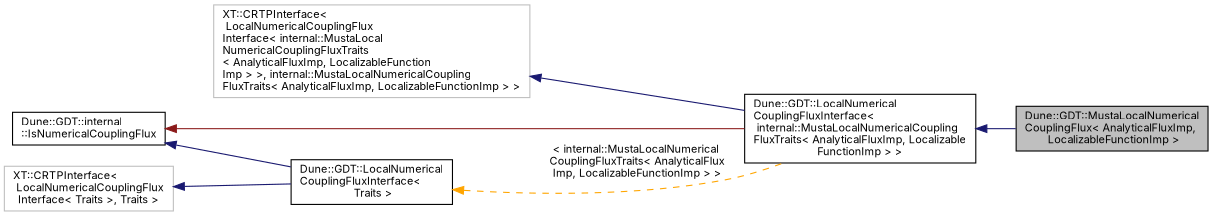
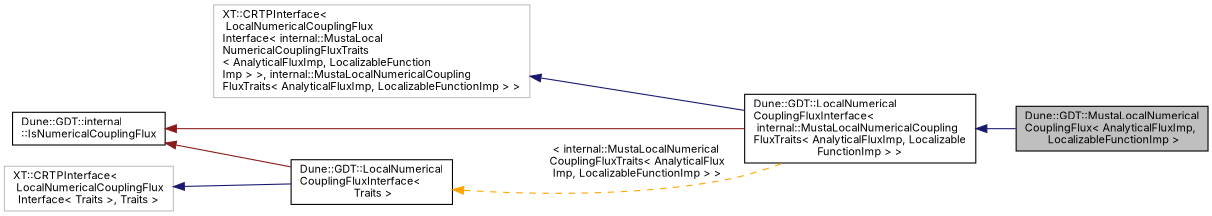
(234, 156) -> (234, 156)
